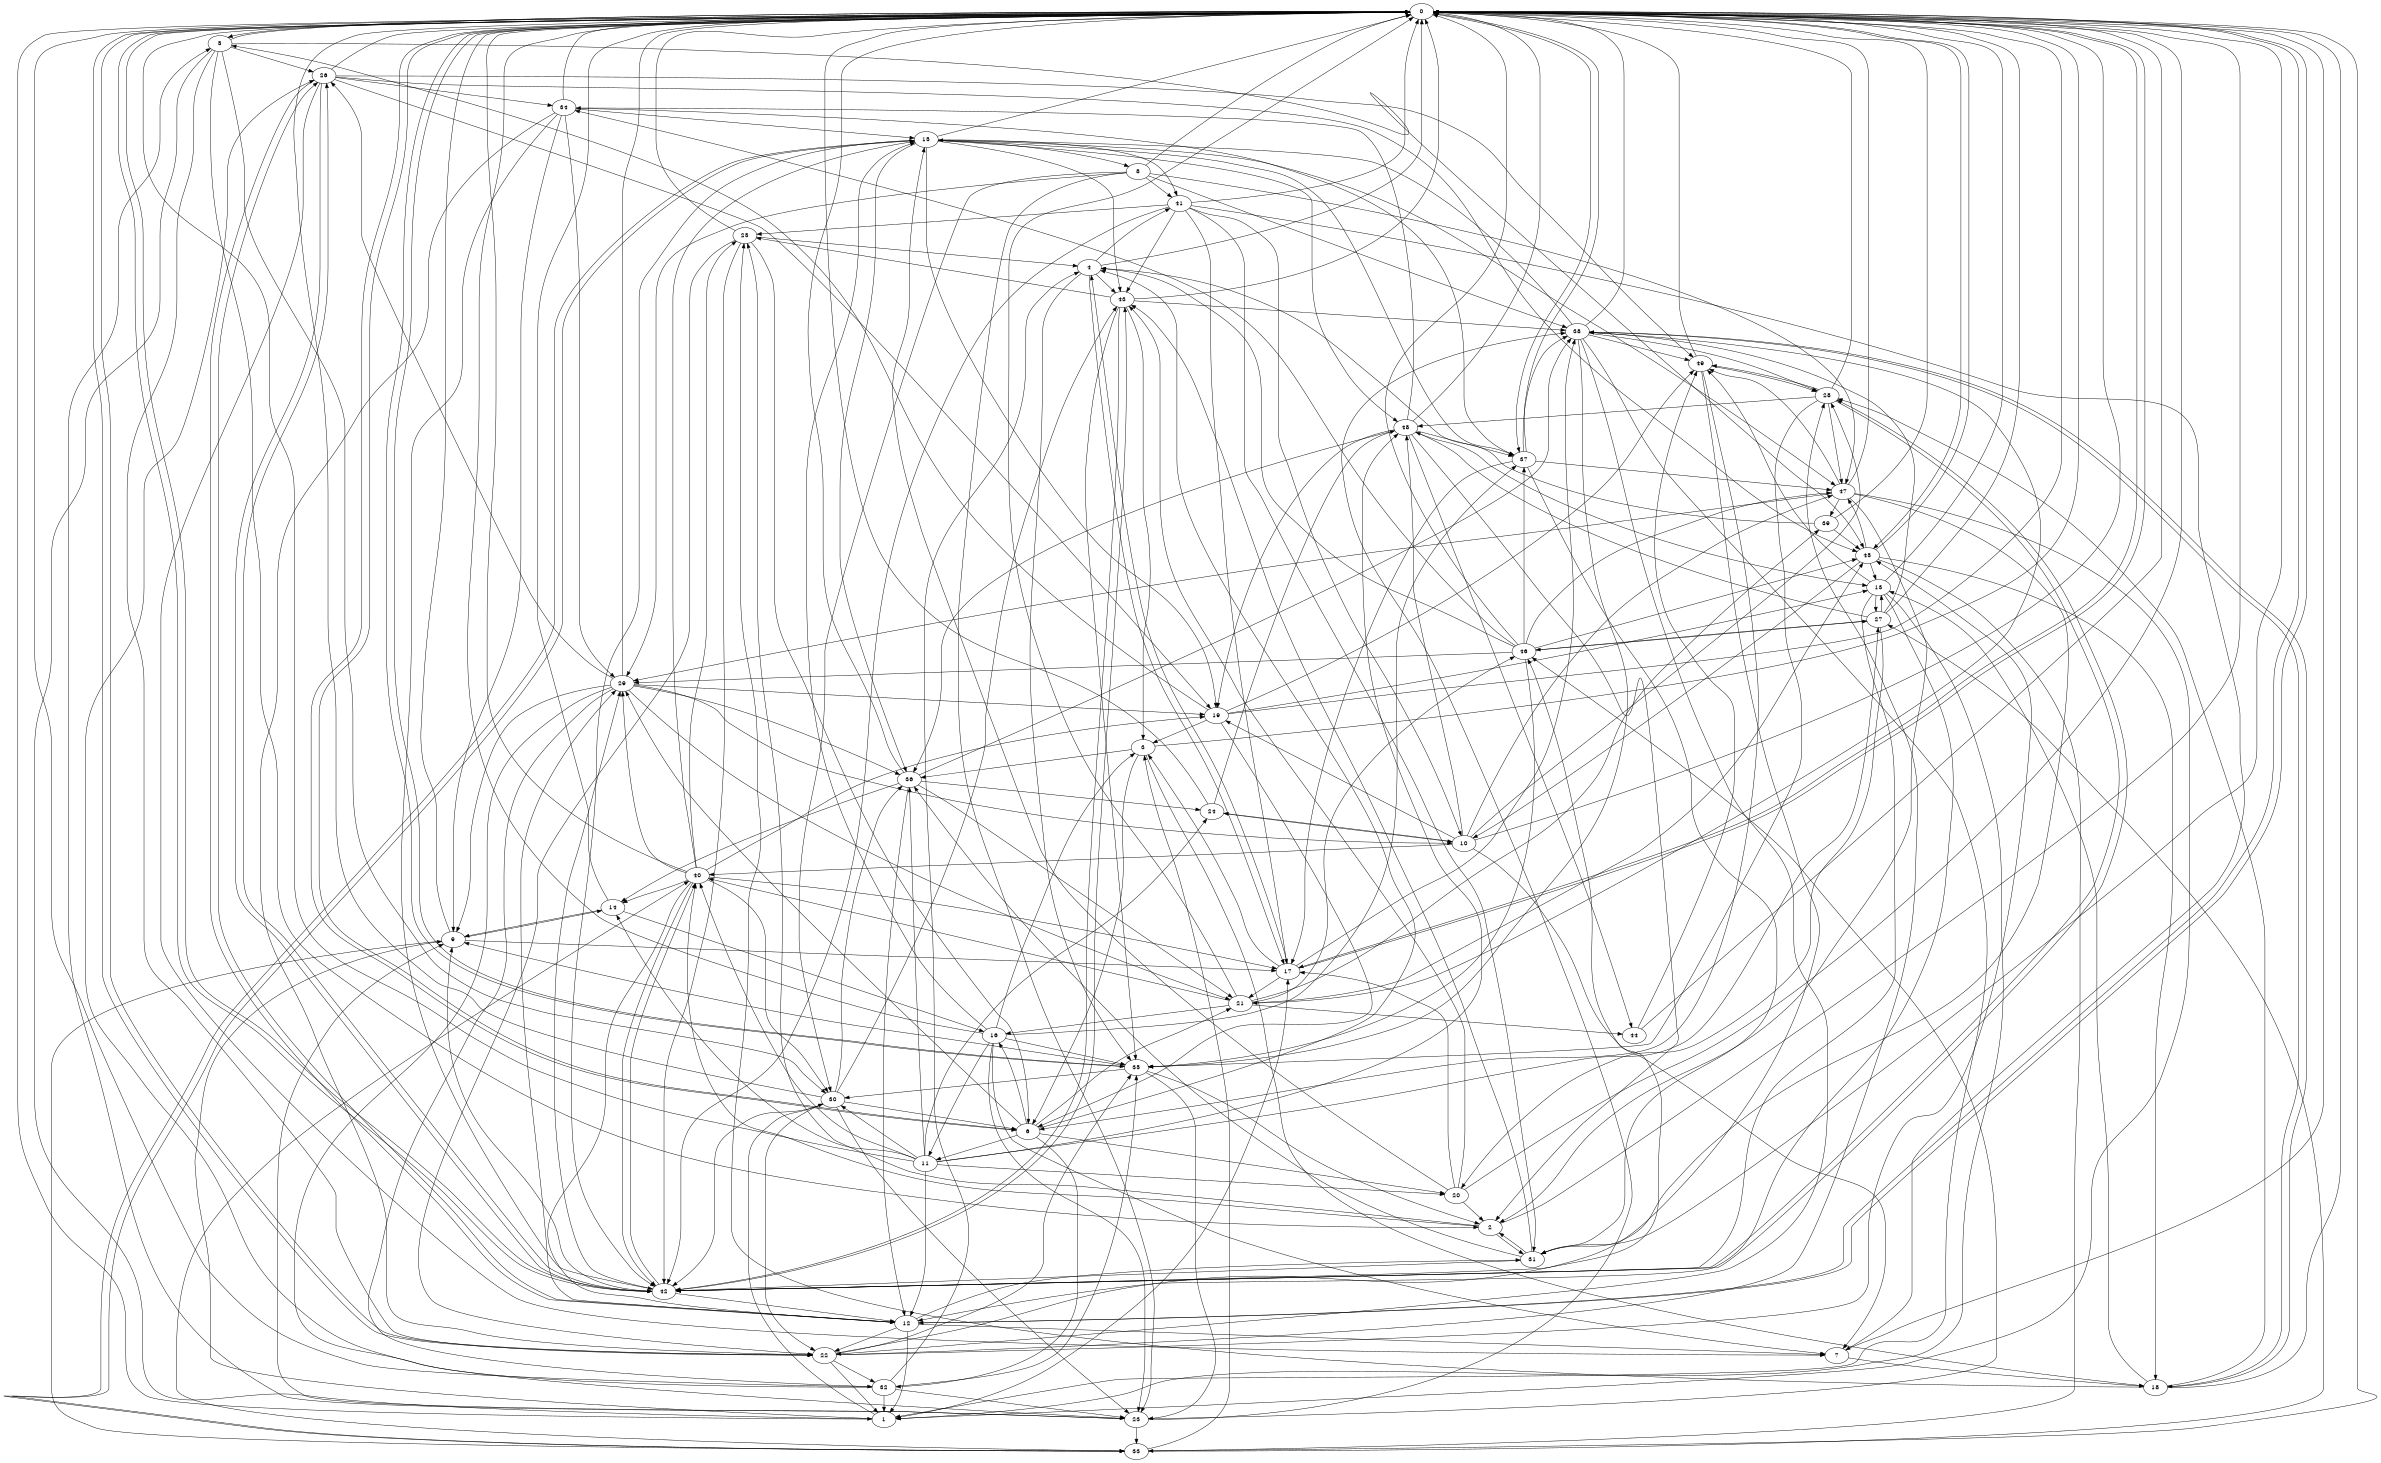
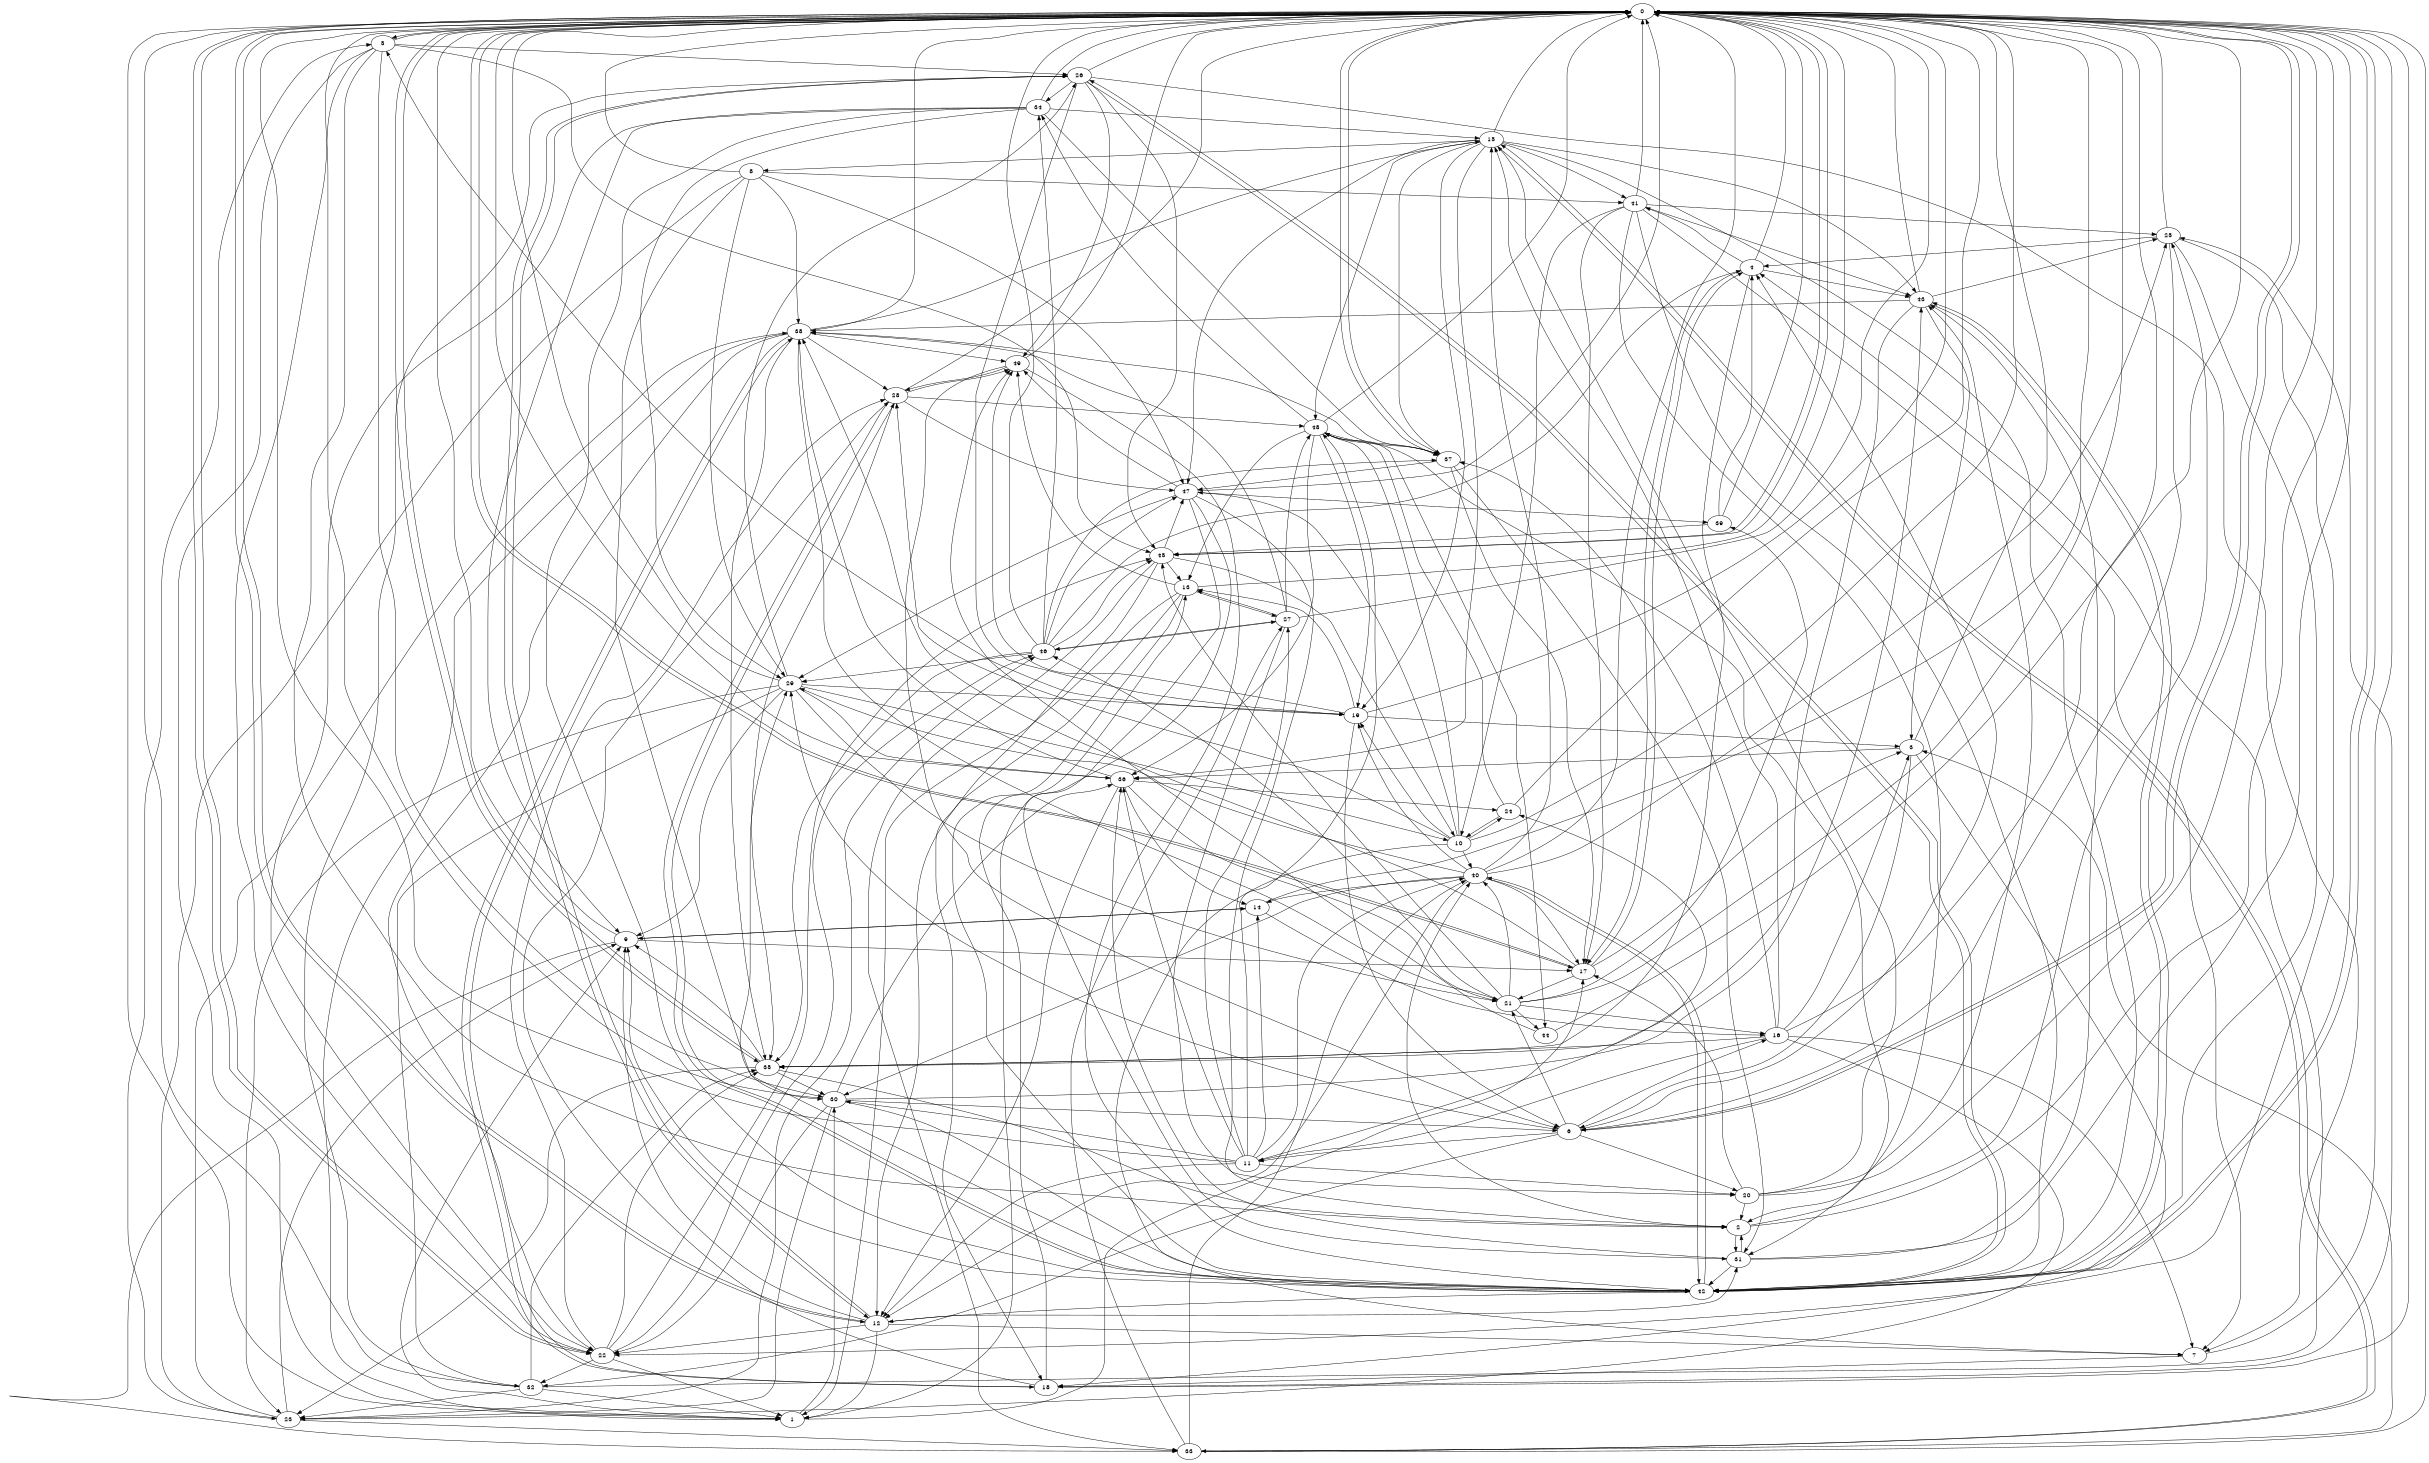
(537, 1149) -> (666, 1189)
